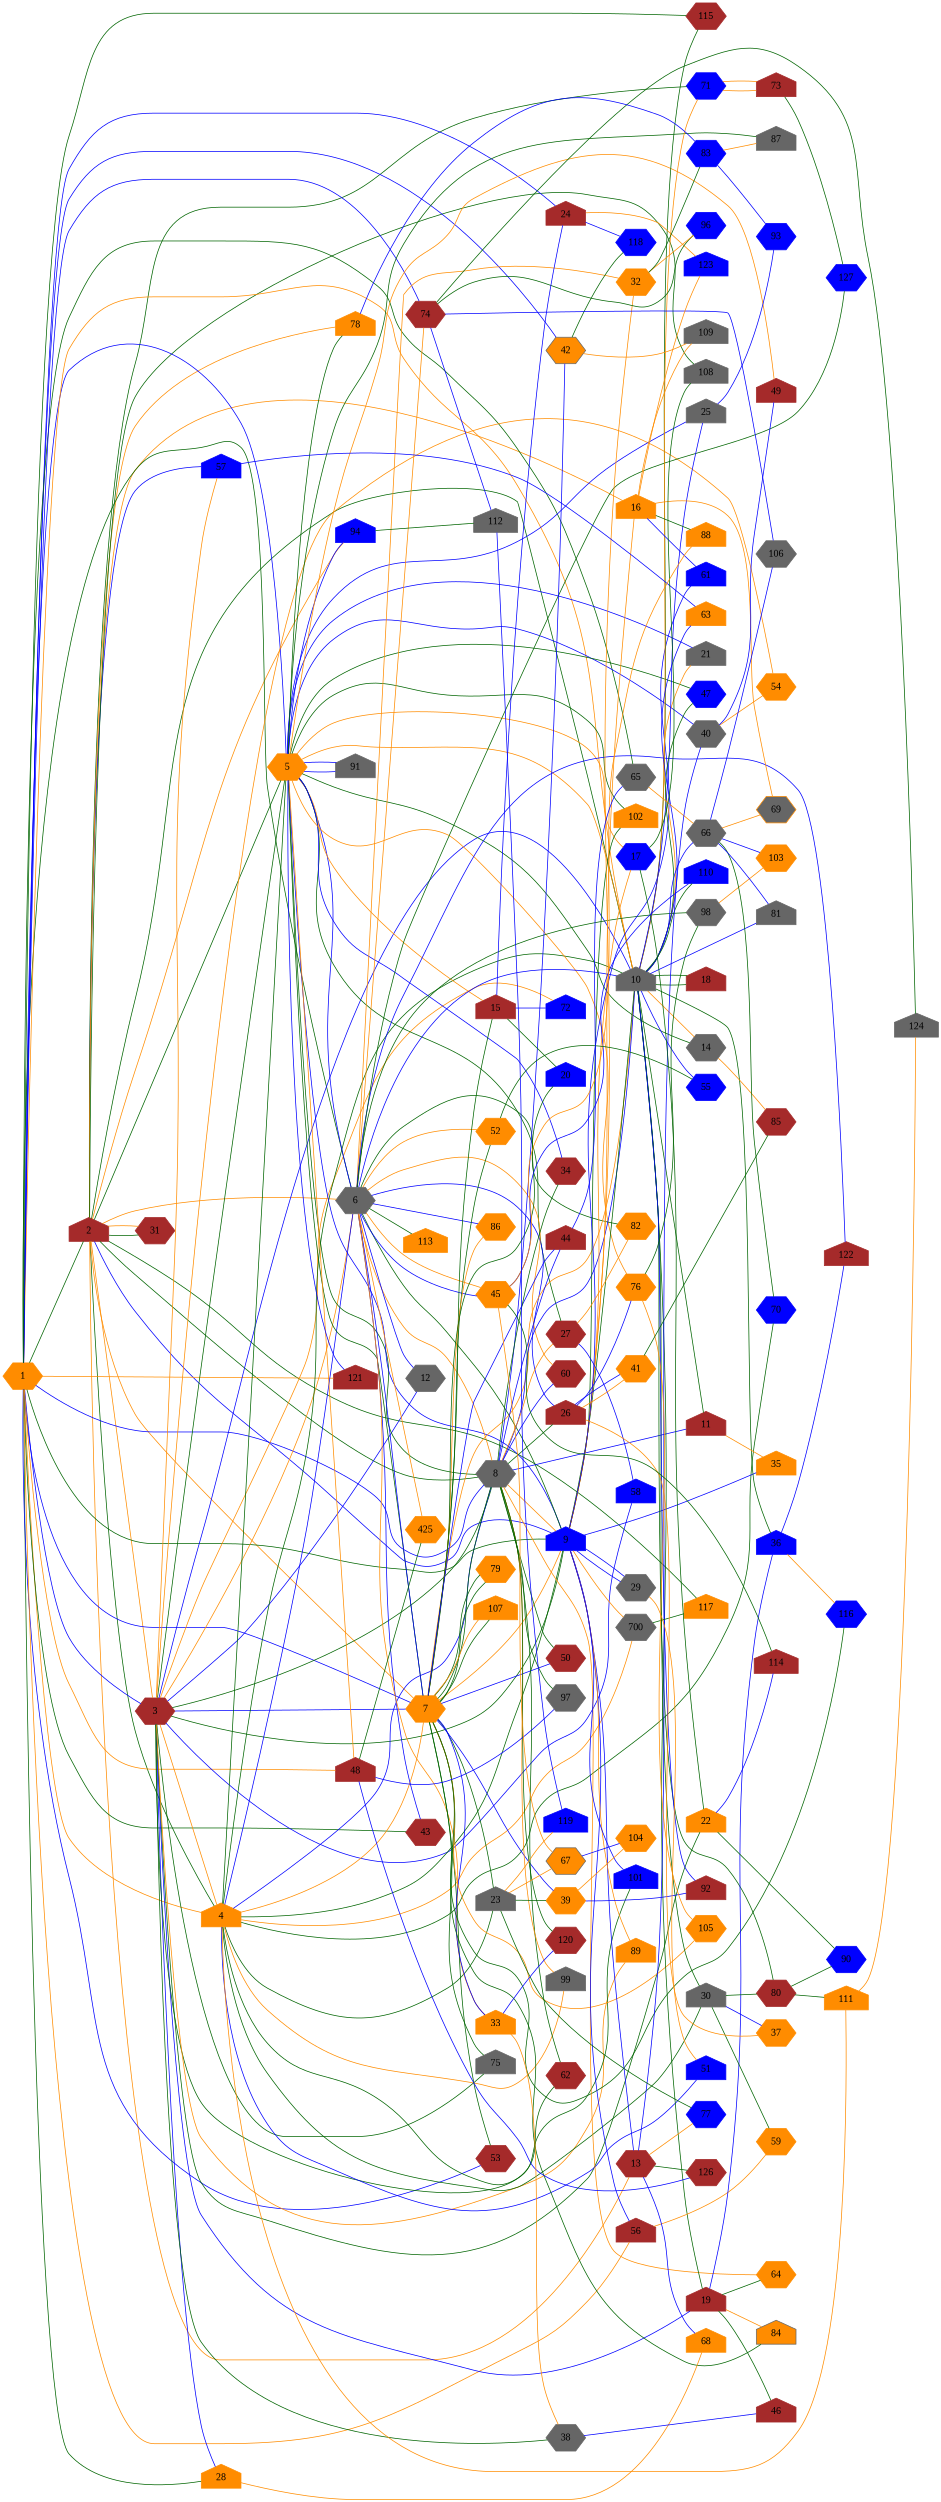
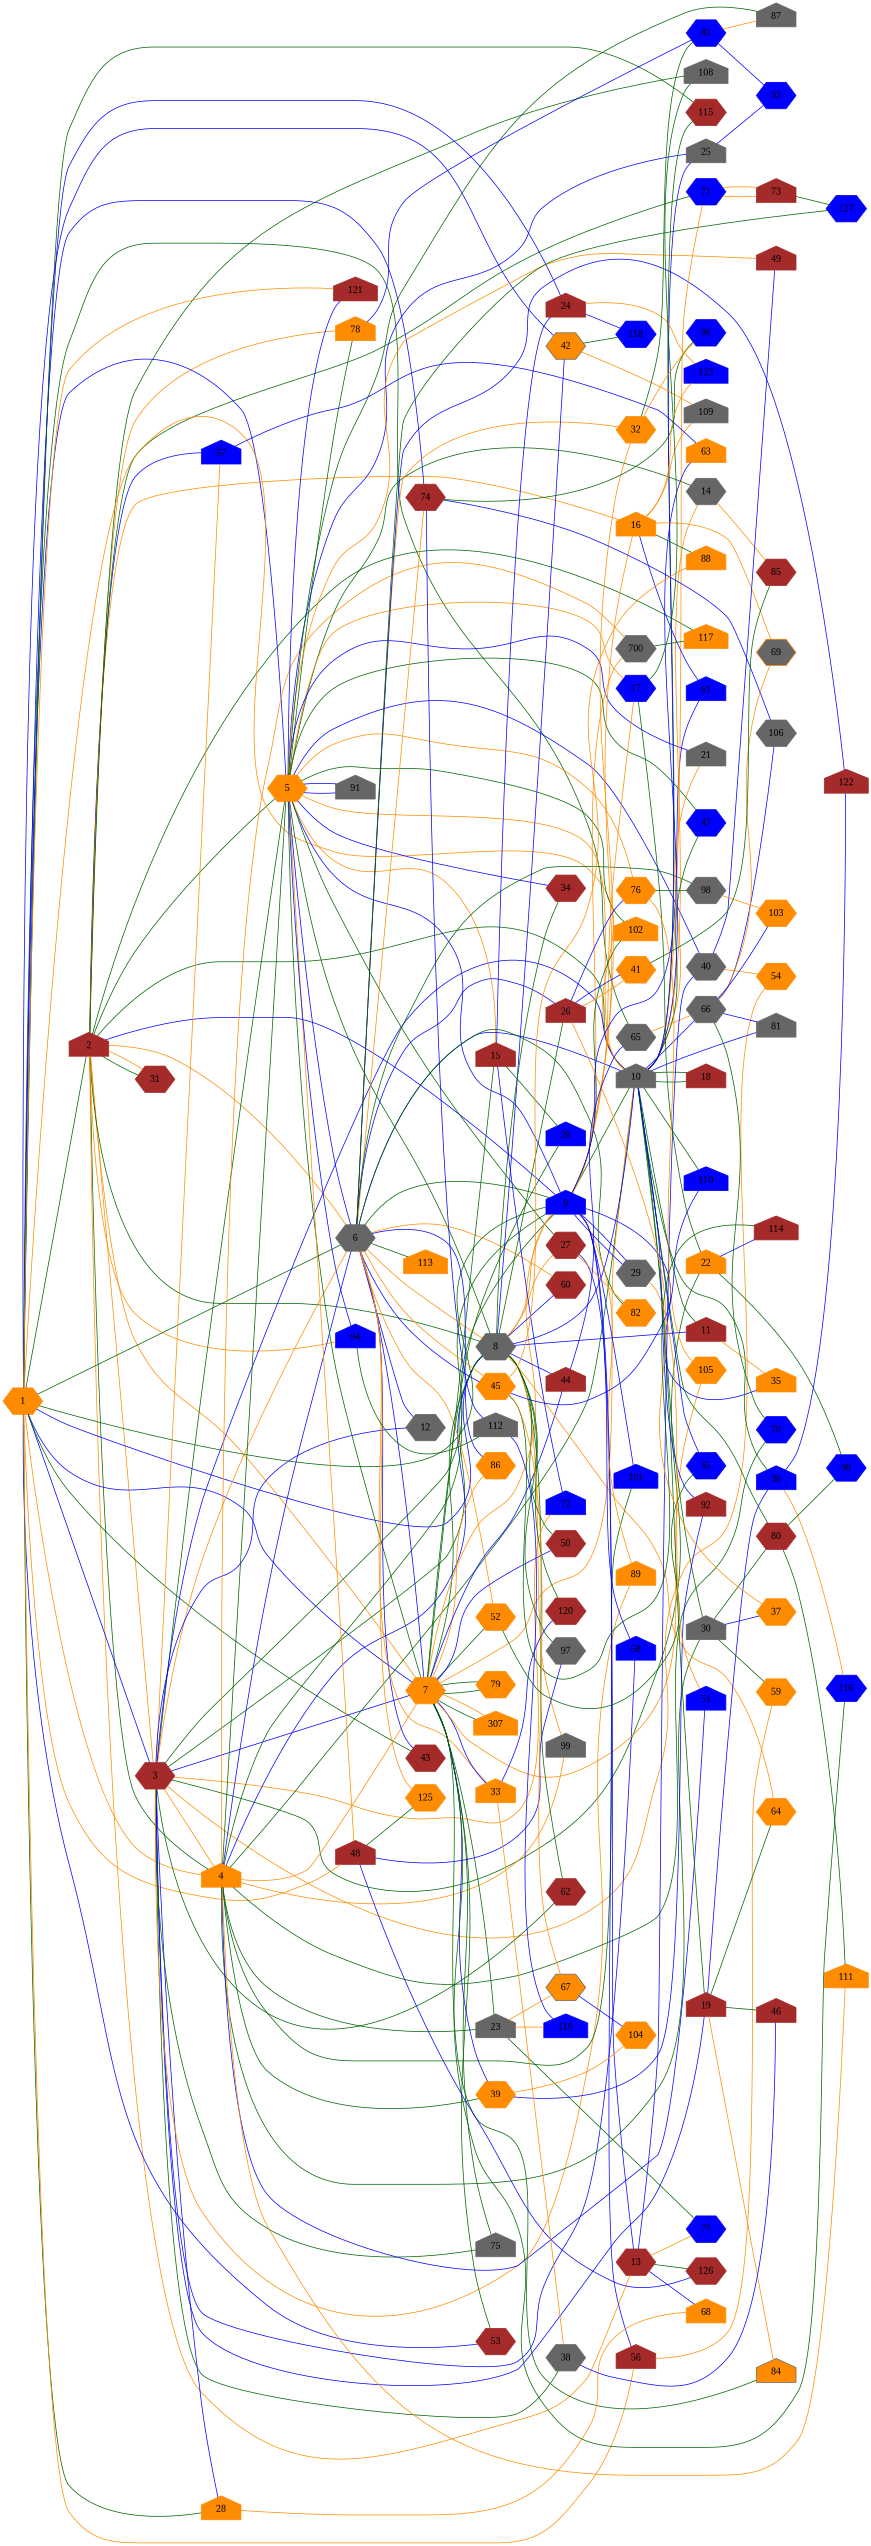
(916, 1026) -> none
(426, 1530) -> (426, 1798)
(496, 1609) -> (496, 1724)
(525, 1900) -> (279, 2079)
